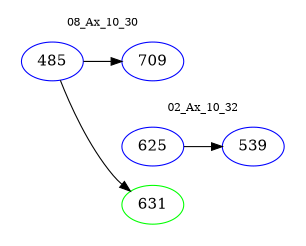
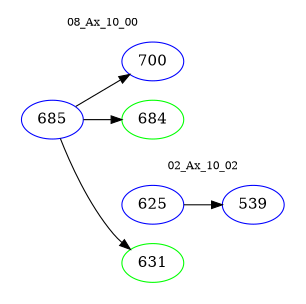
(103, 23) -> (103, 23)
(52, 61) -> (52, 120)
(153, 61) -> (153, 61)
(203, 108) -> (203, 167)
none -> (153, 120)
